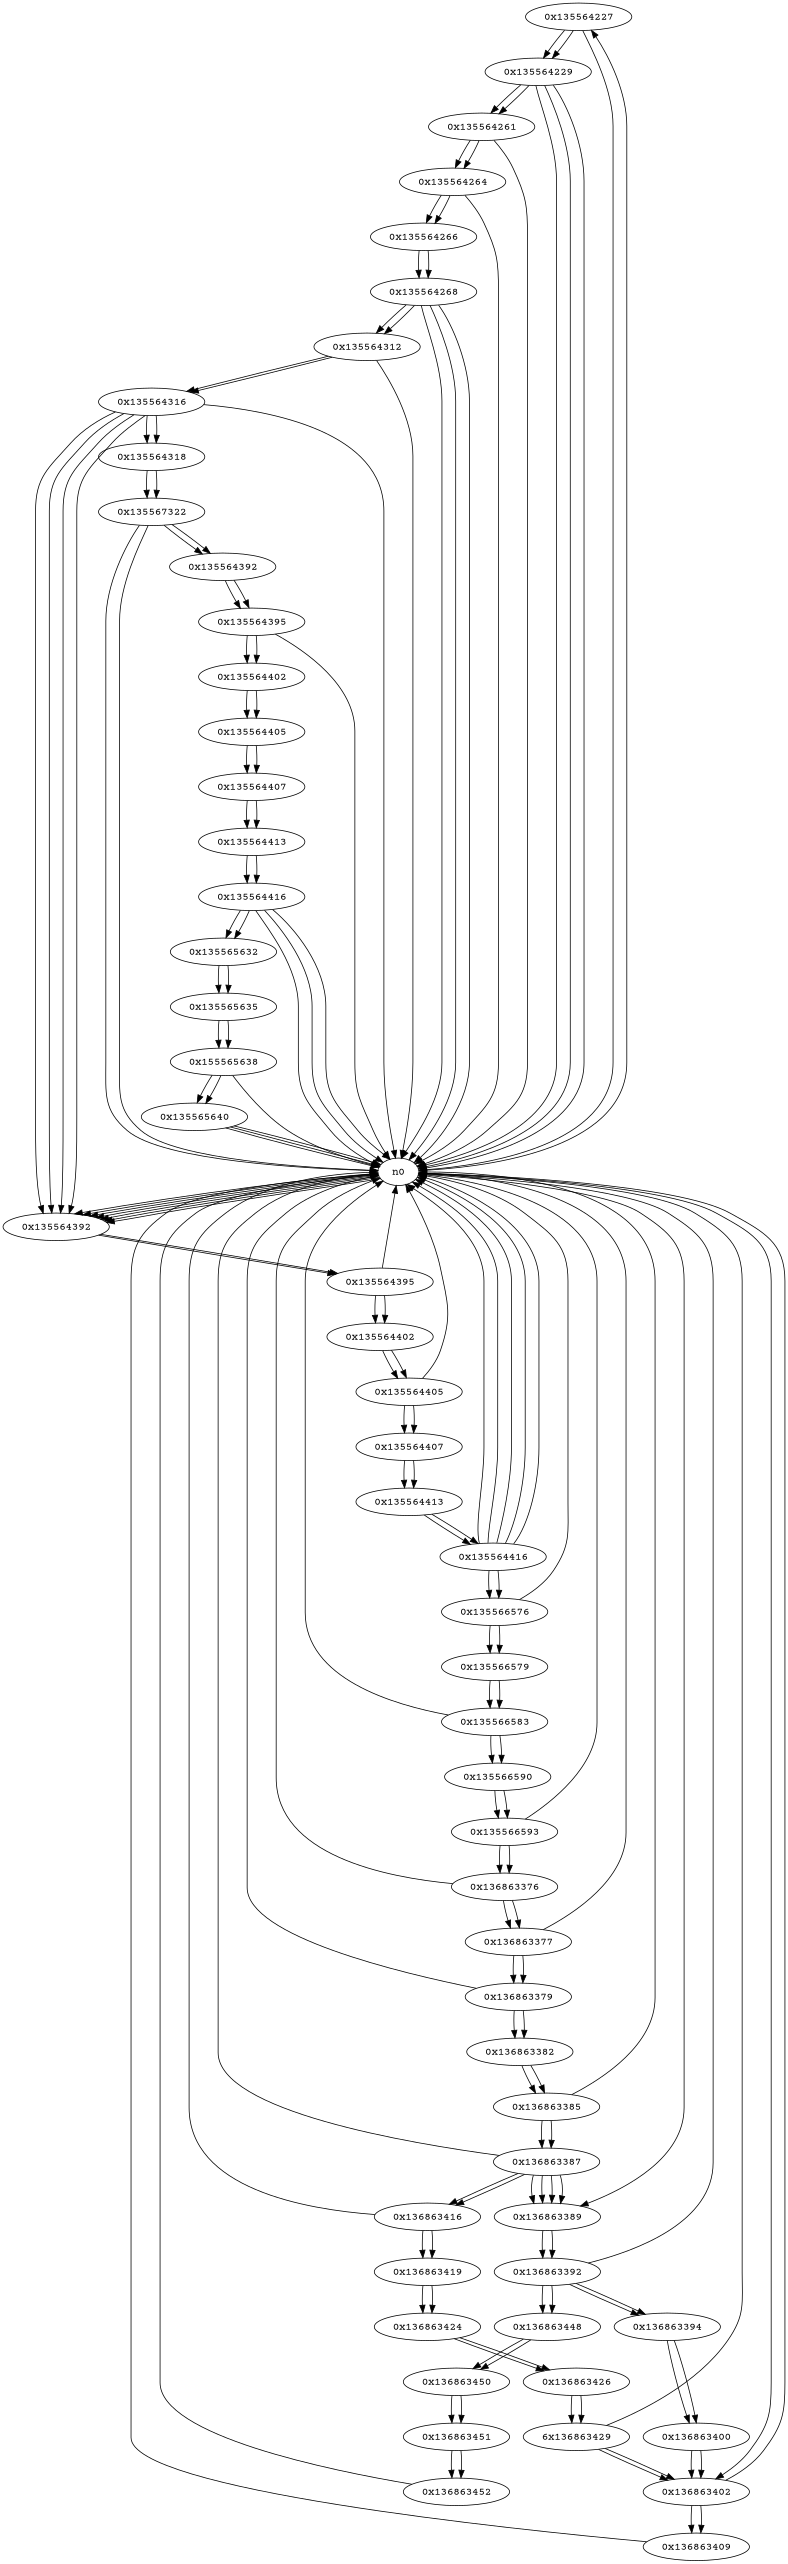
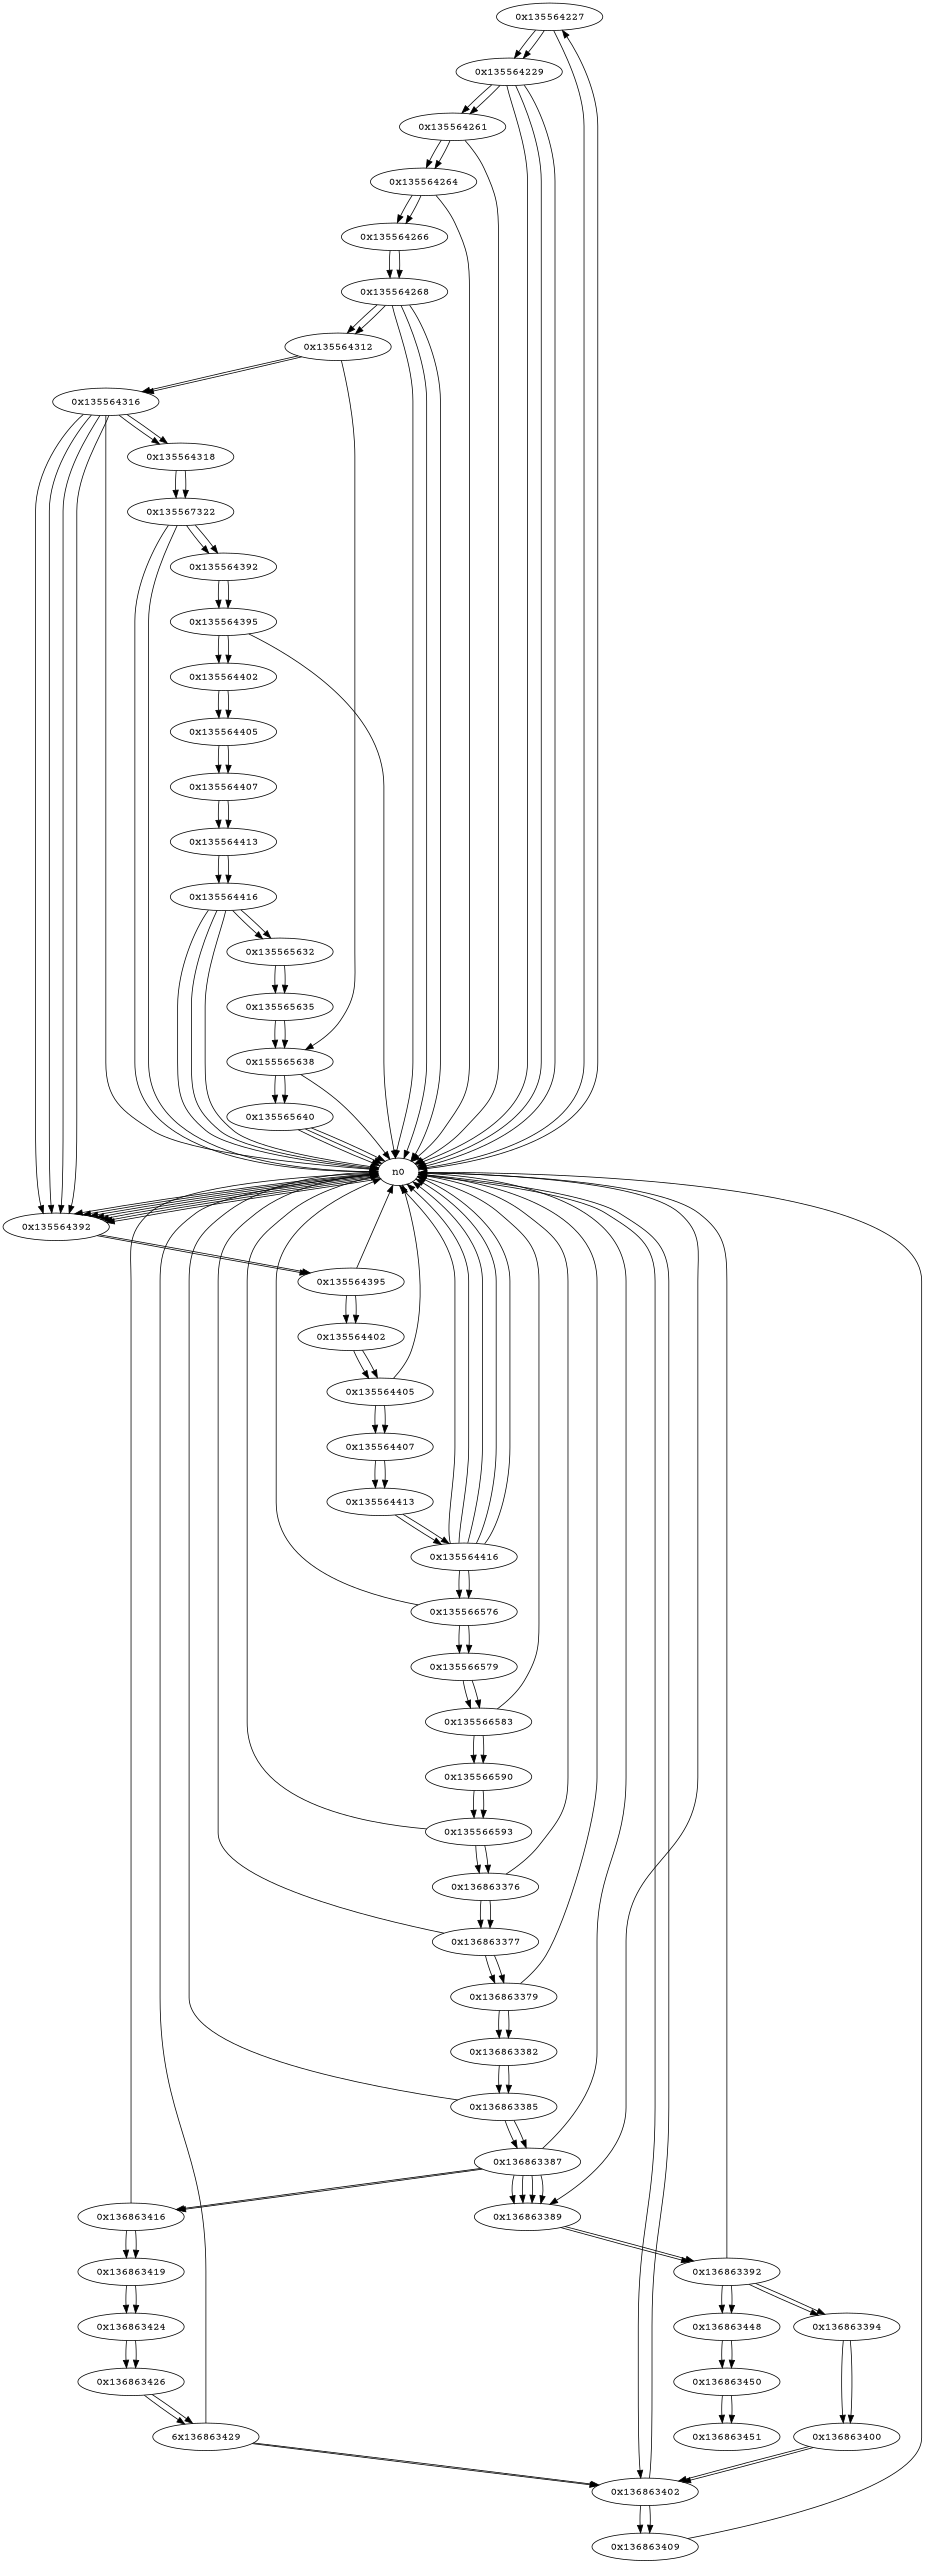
(413, 752) -> (355, 693)
(456, 2492) -> none
